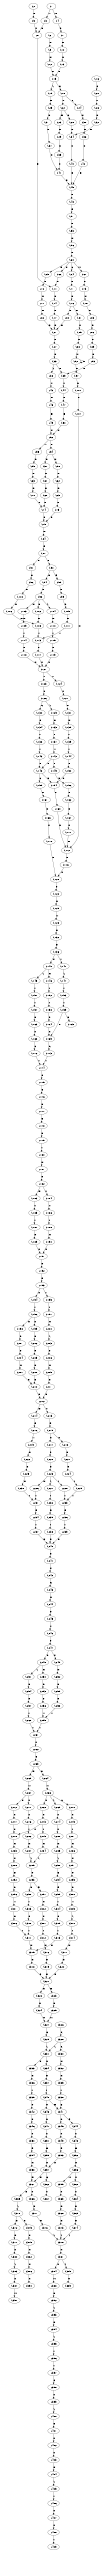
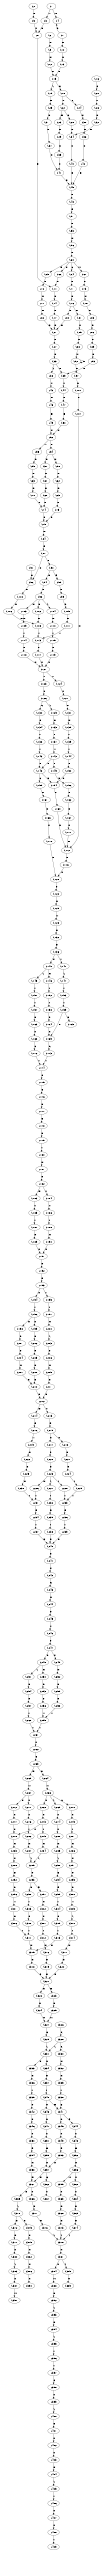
(60, 27) -> (57, 30)
(38, 560) -> (39, 567)
